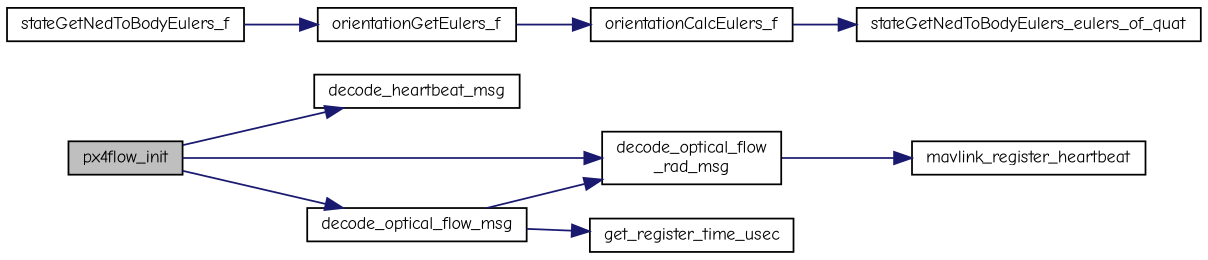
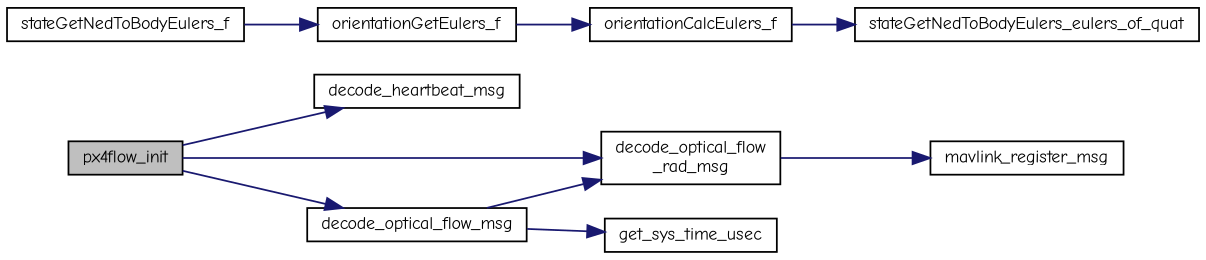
(1029, 158) -> (1027, 158)
(692, 235) -> (691, 235)
